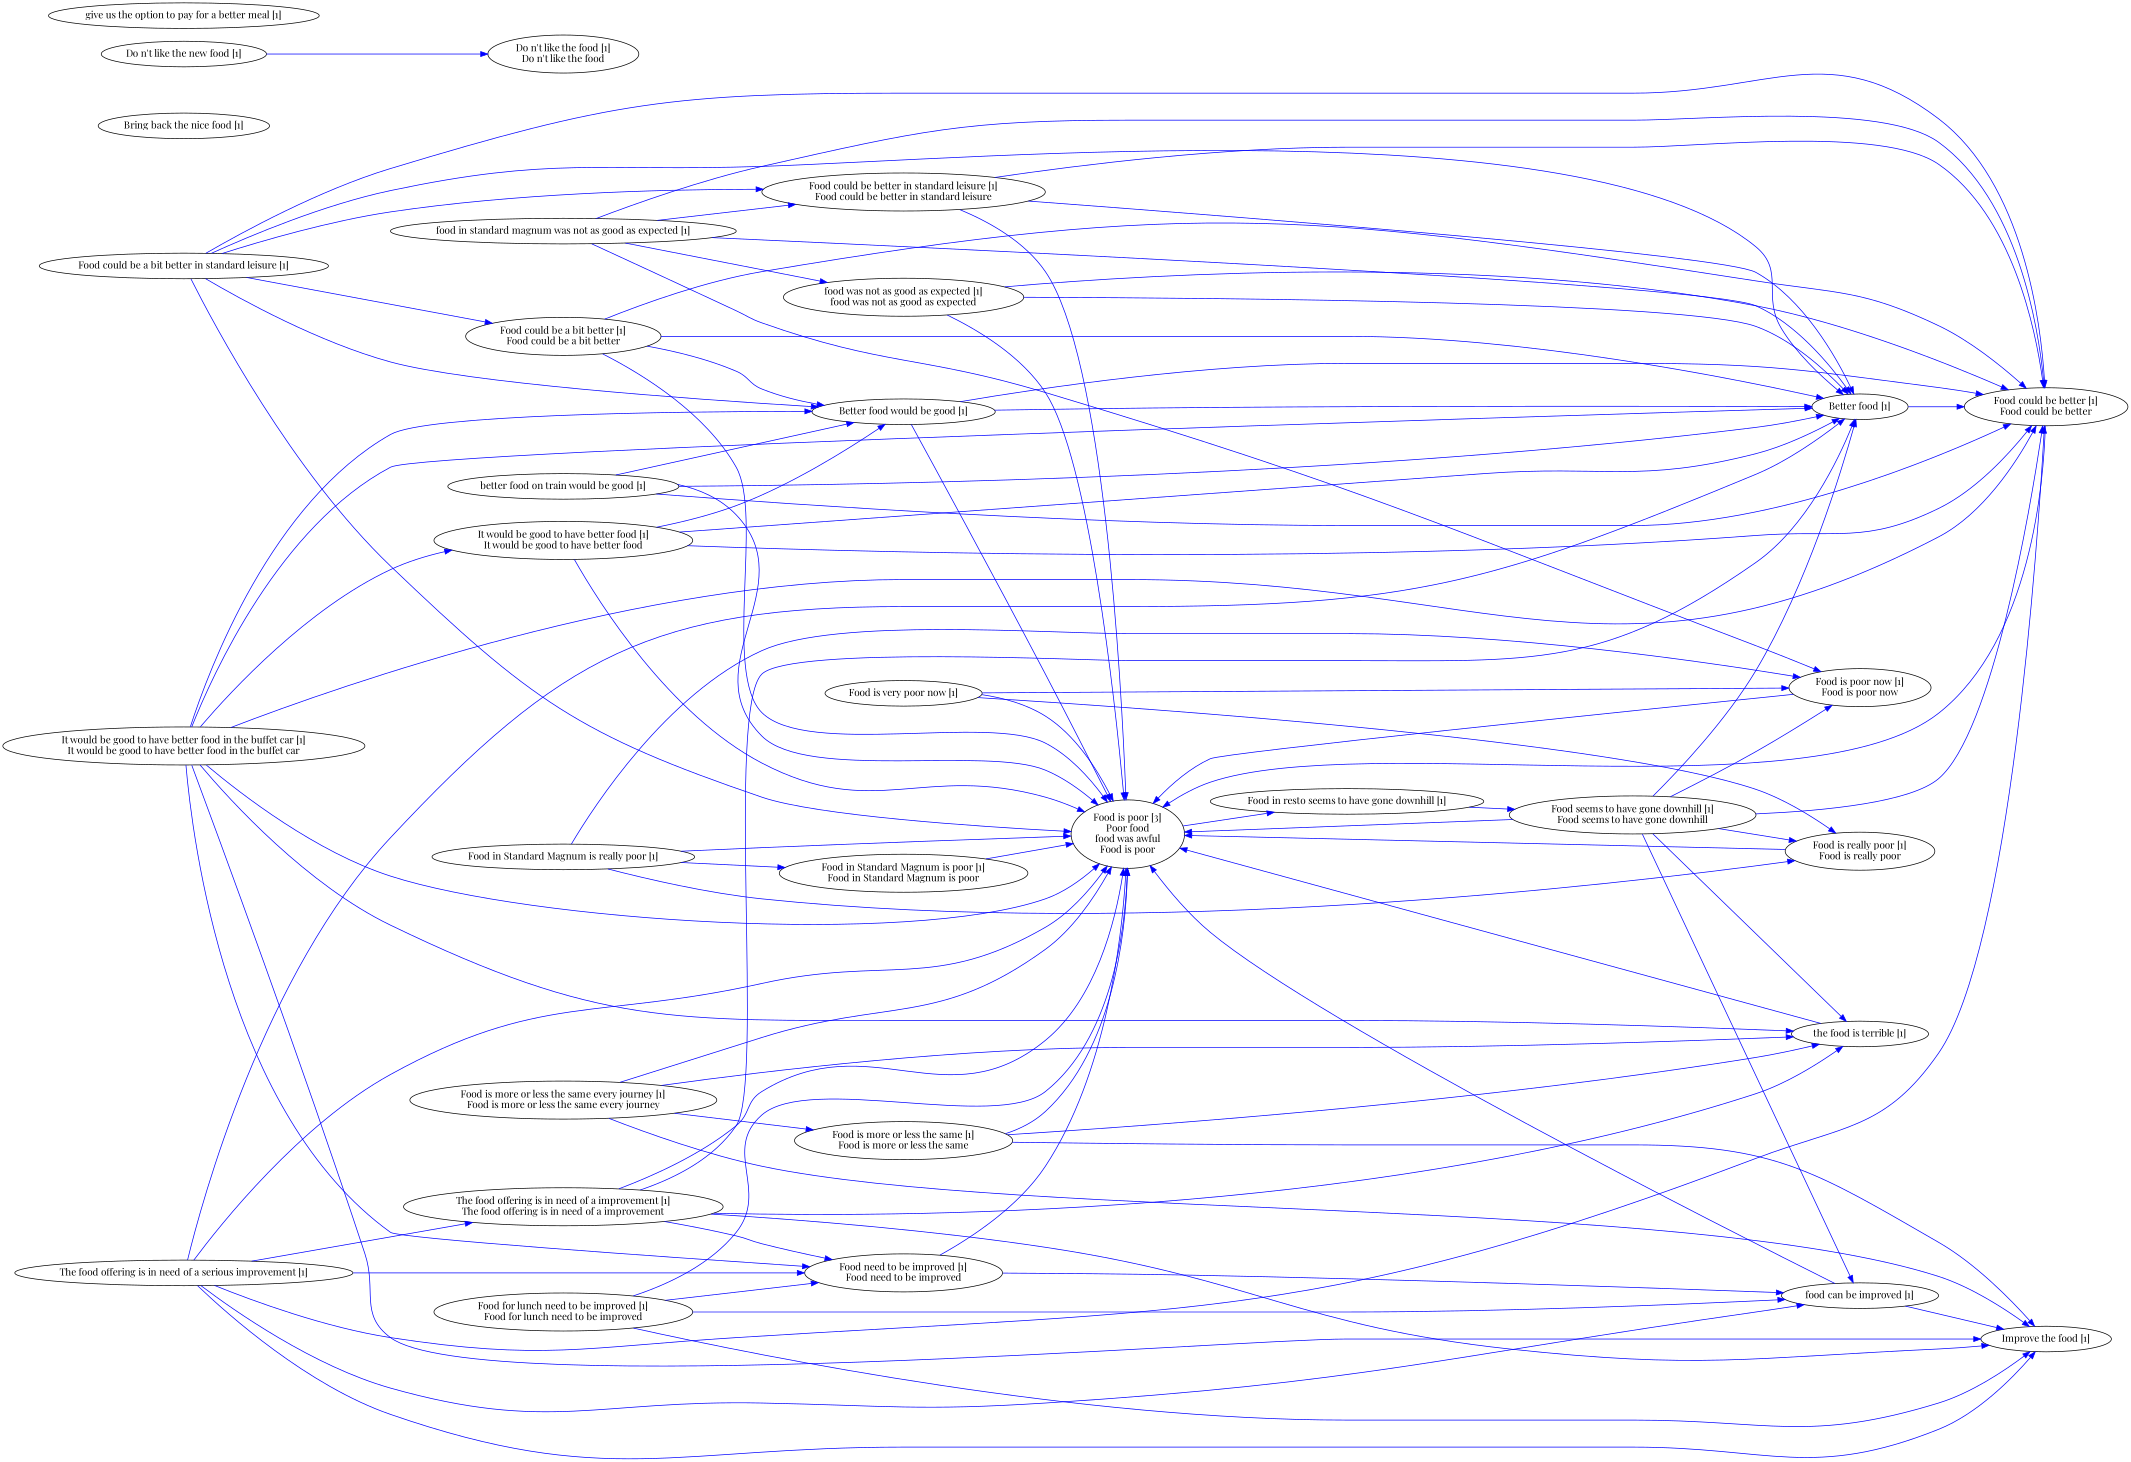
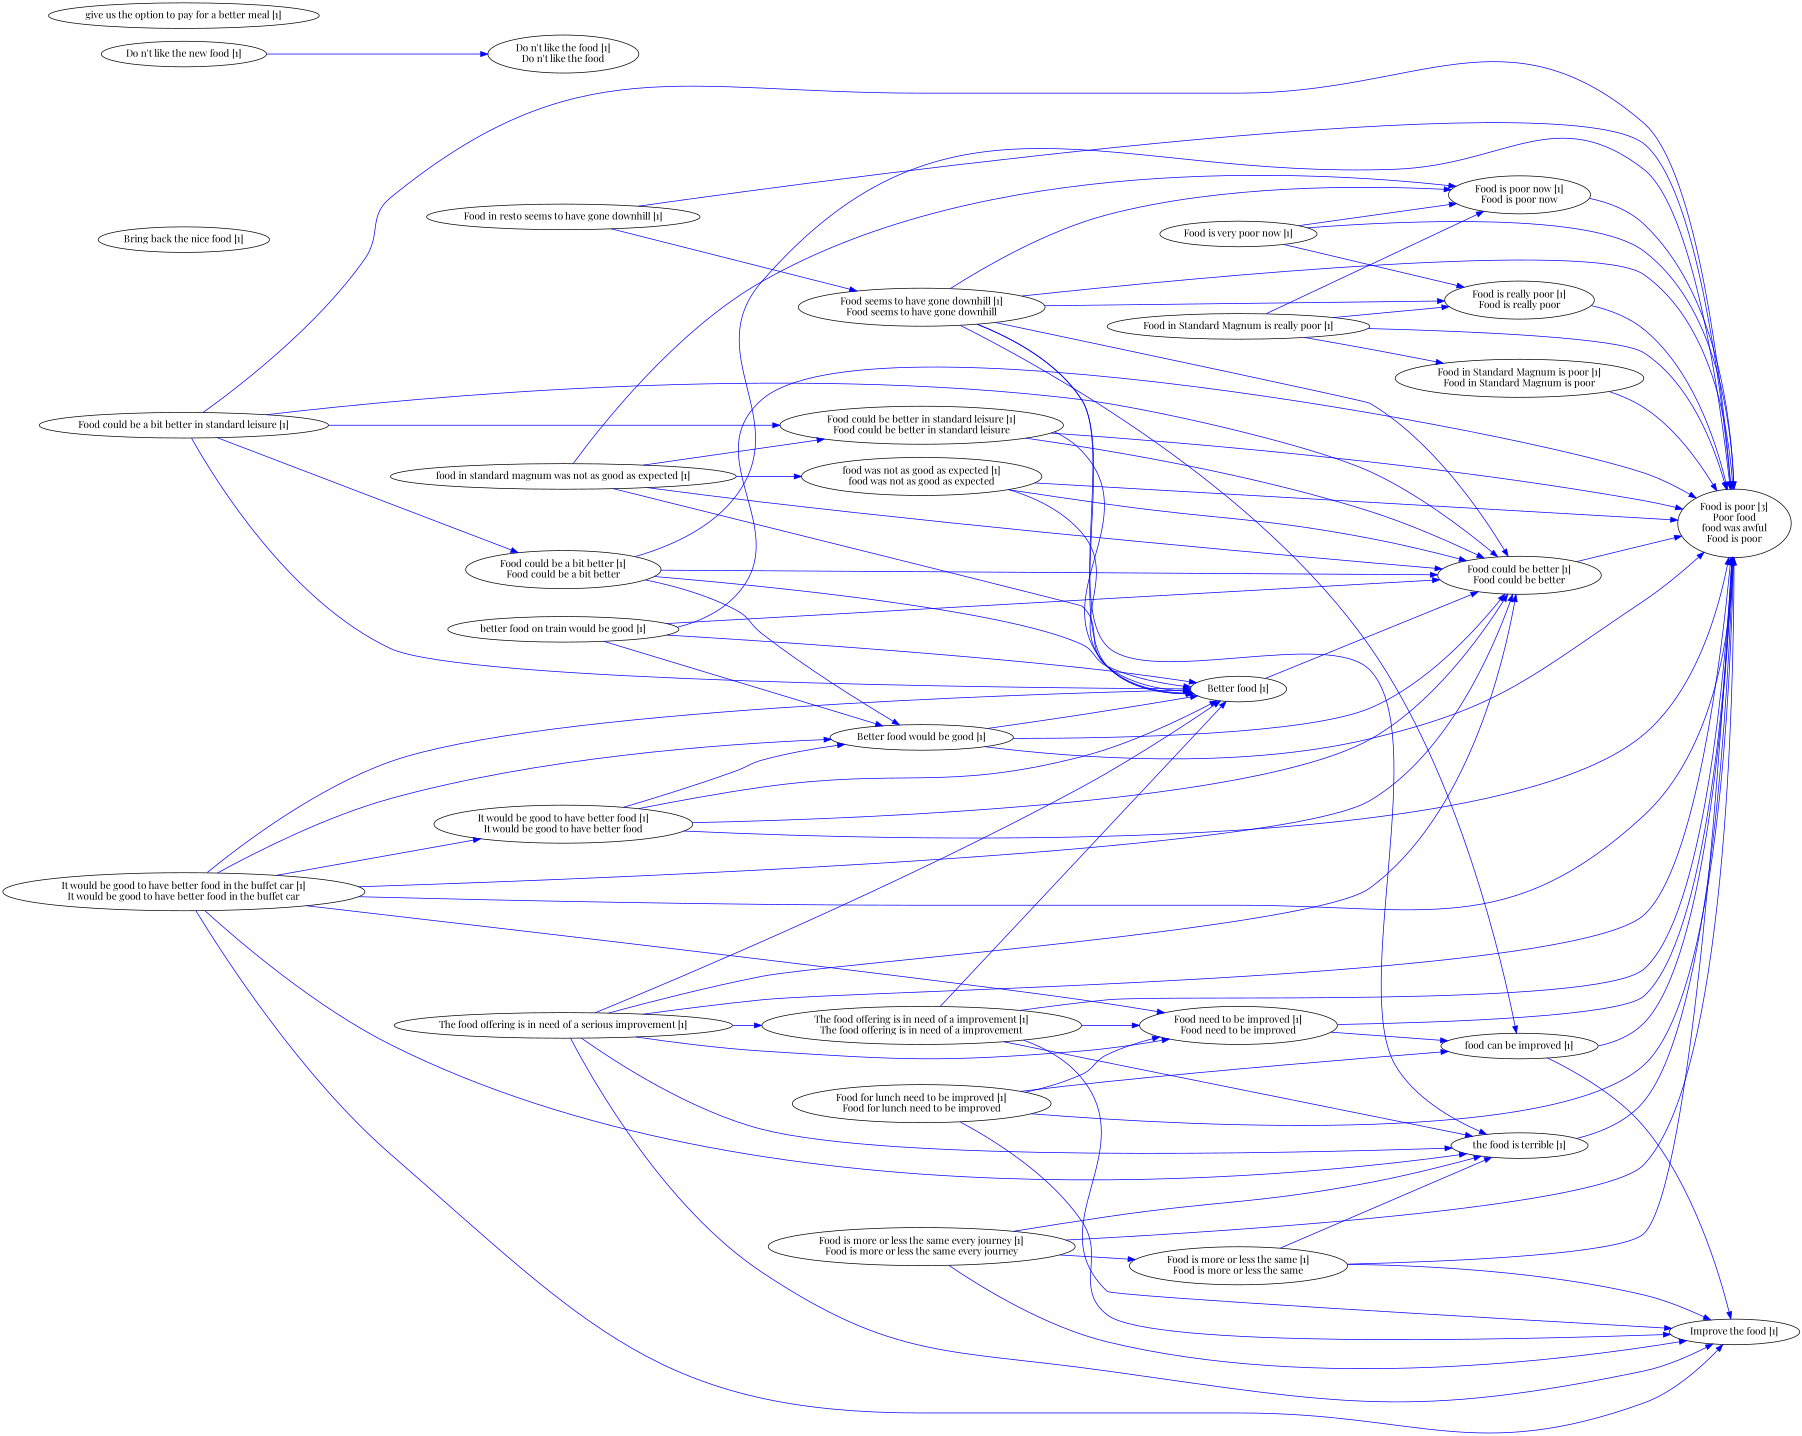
(499, 380) -> none
(1225, 820) -> (1317, 130)
(987, 1406) -> (979, 1151)
